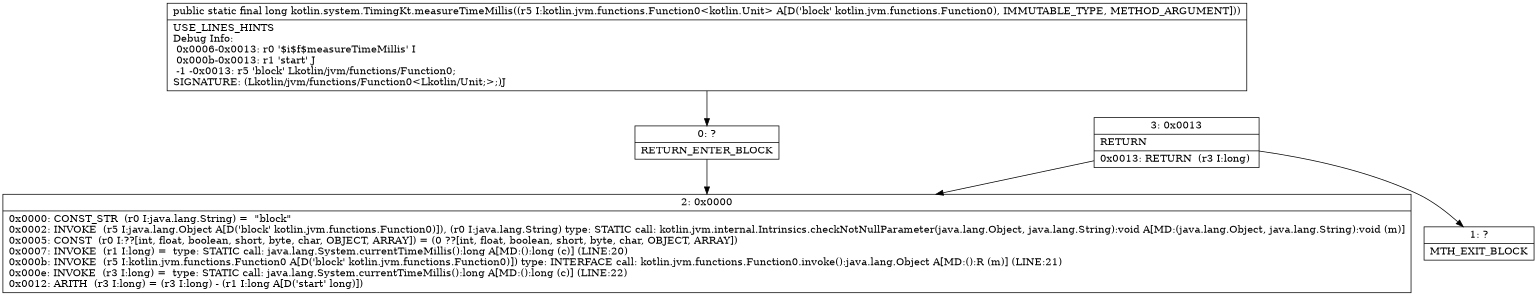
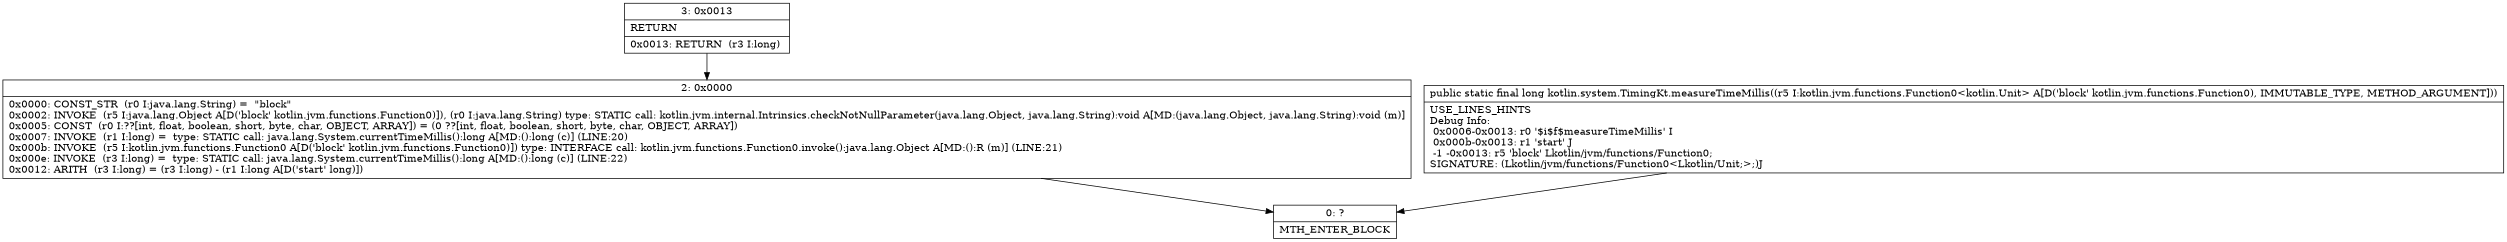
(707, 151) -> (1335, 230)
(707, 173) -> (1153, 195)
(1479, 243) -> none
